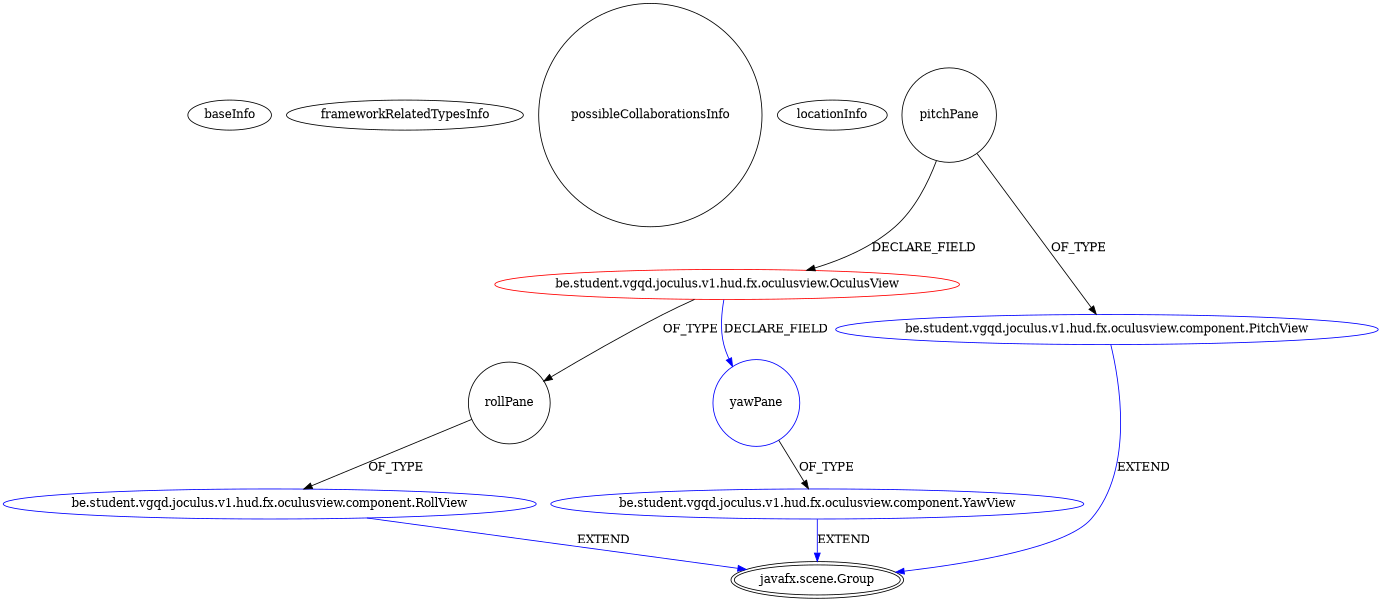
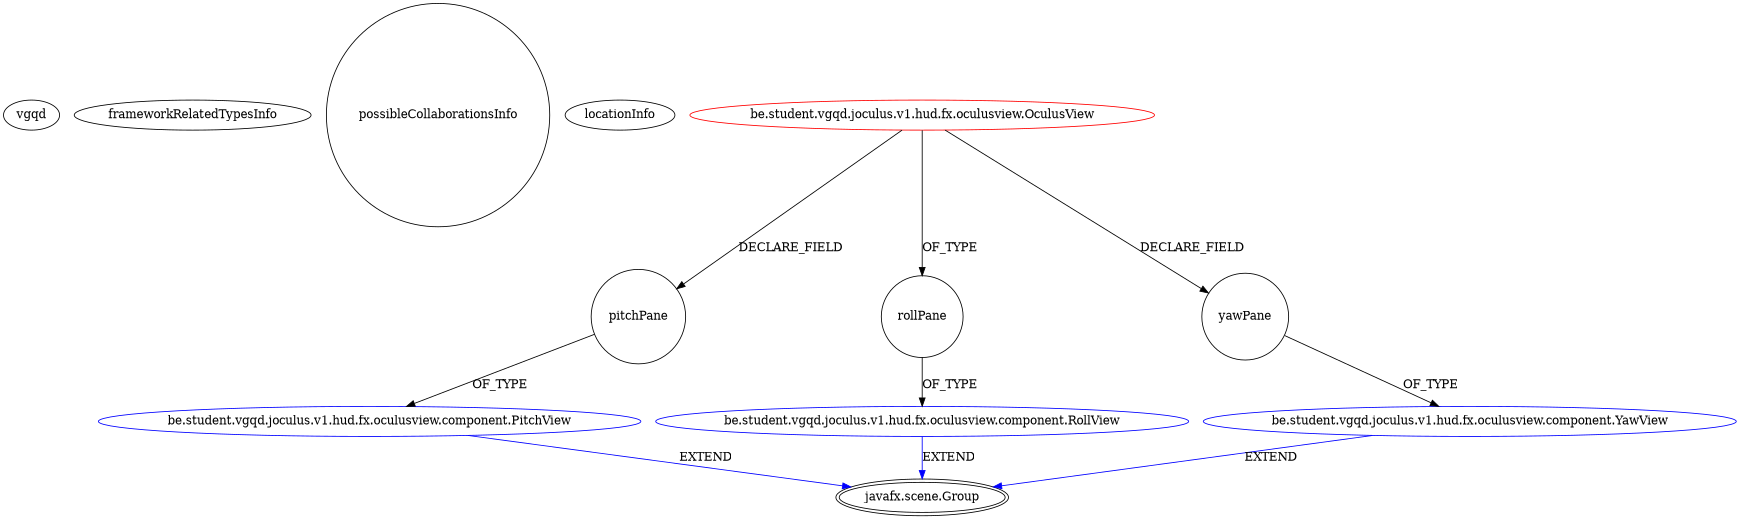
(230, 115) -> (32, 115)
(890, 231) -> (793, 207)
(722, 330) -> (1073, 209)
(756, 403) -> (1245, 317)
